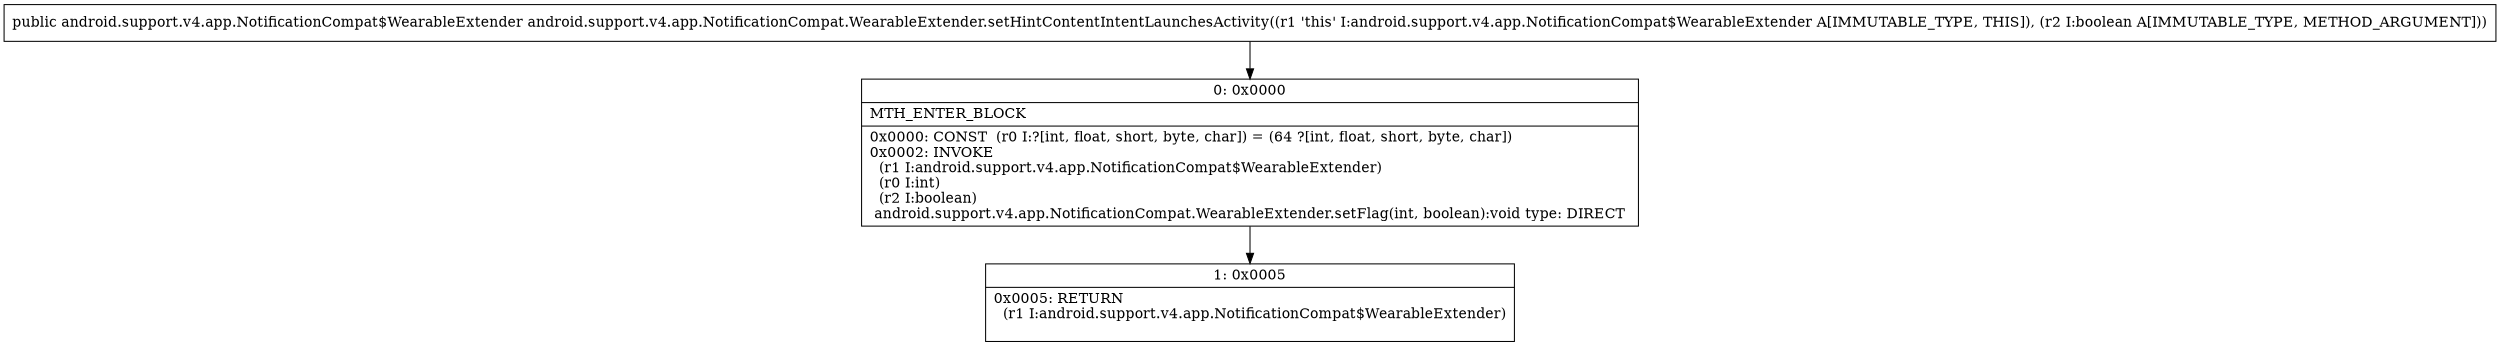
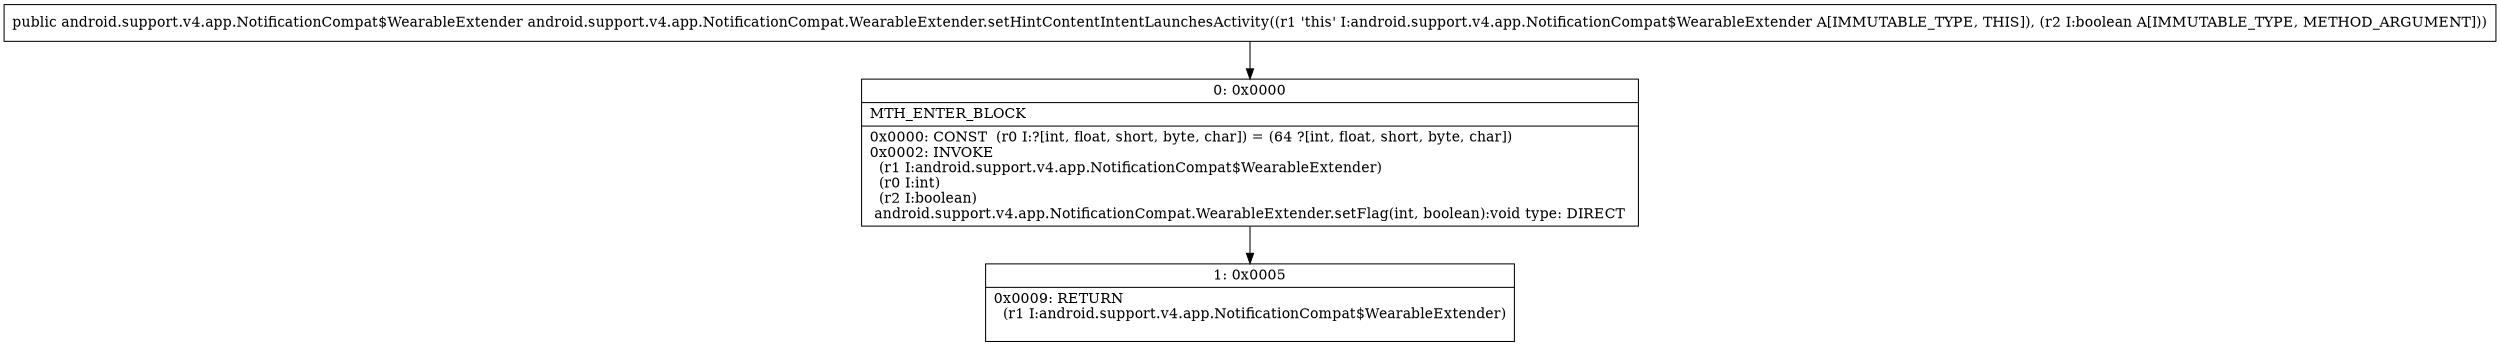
(1063, 299) -> (1063, 299)
